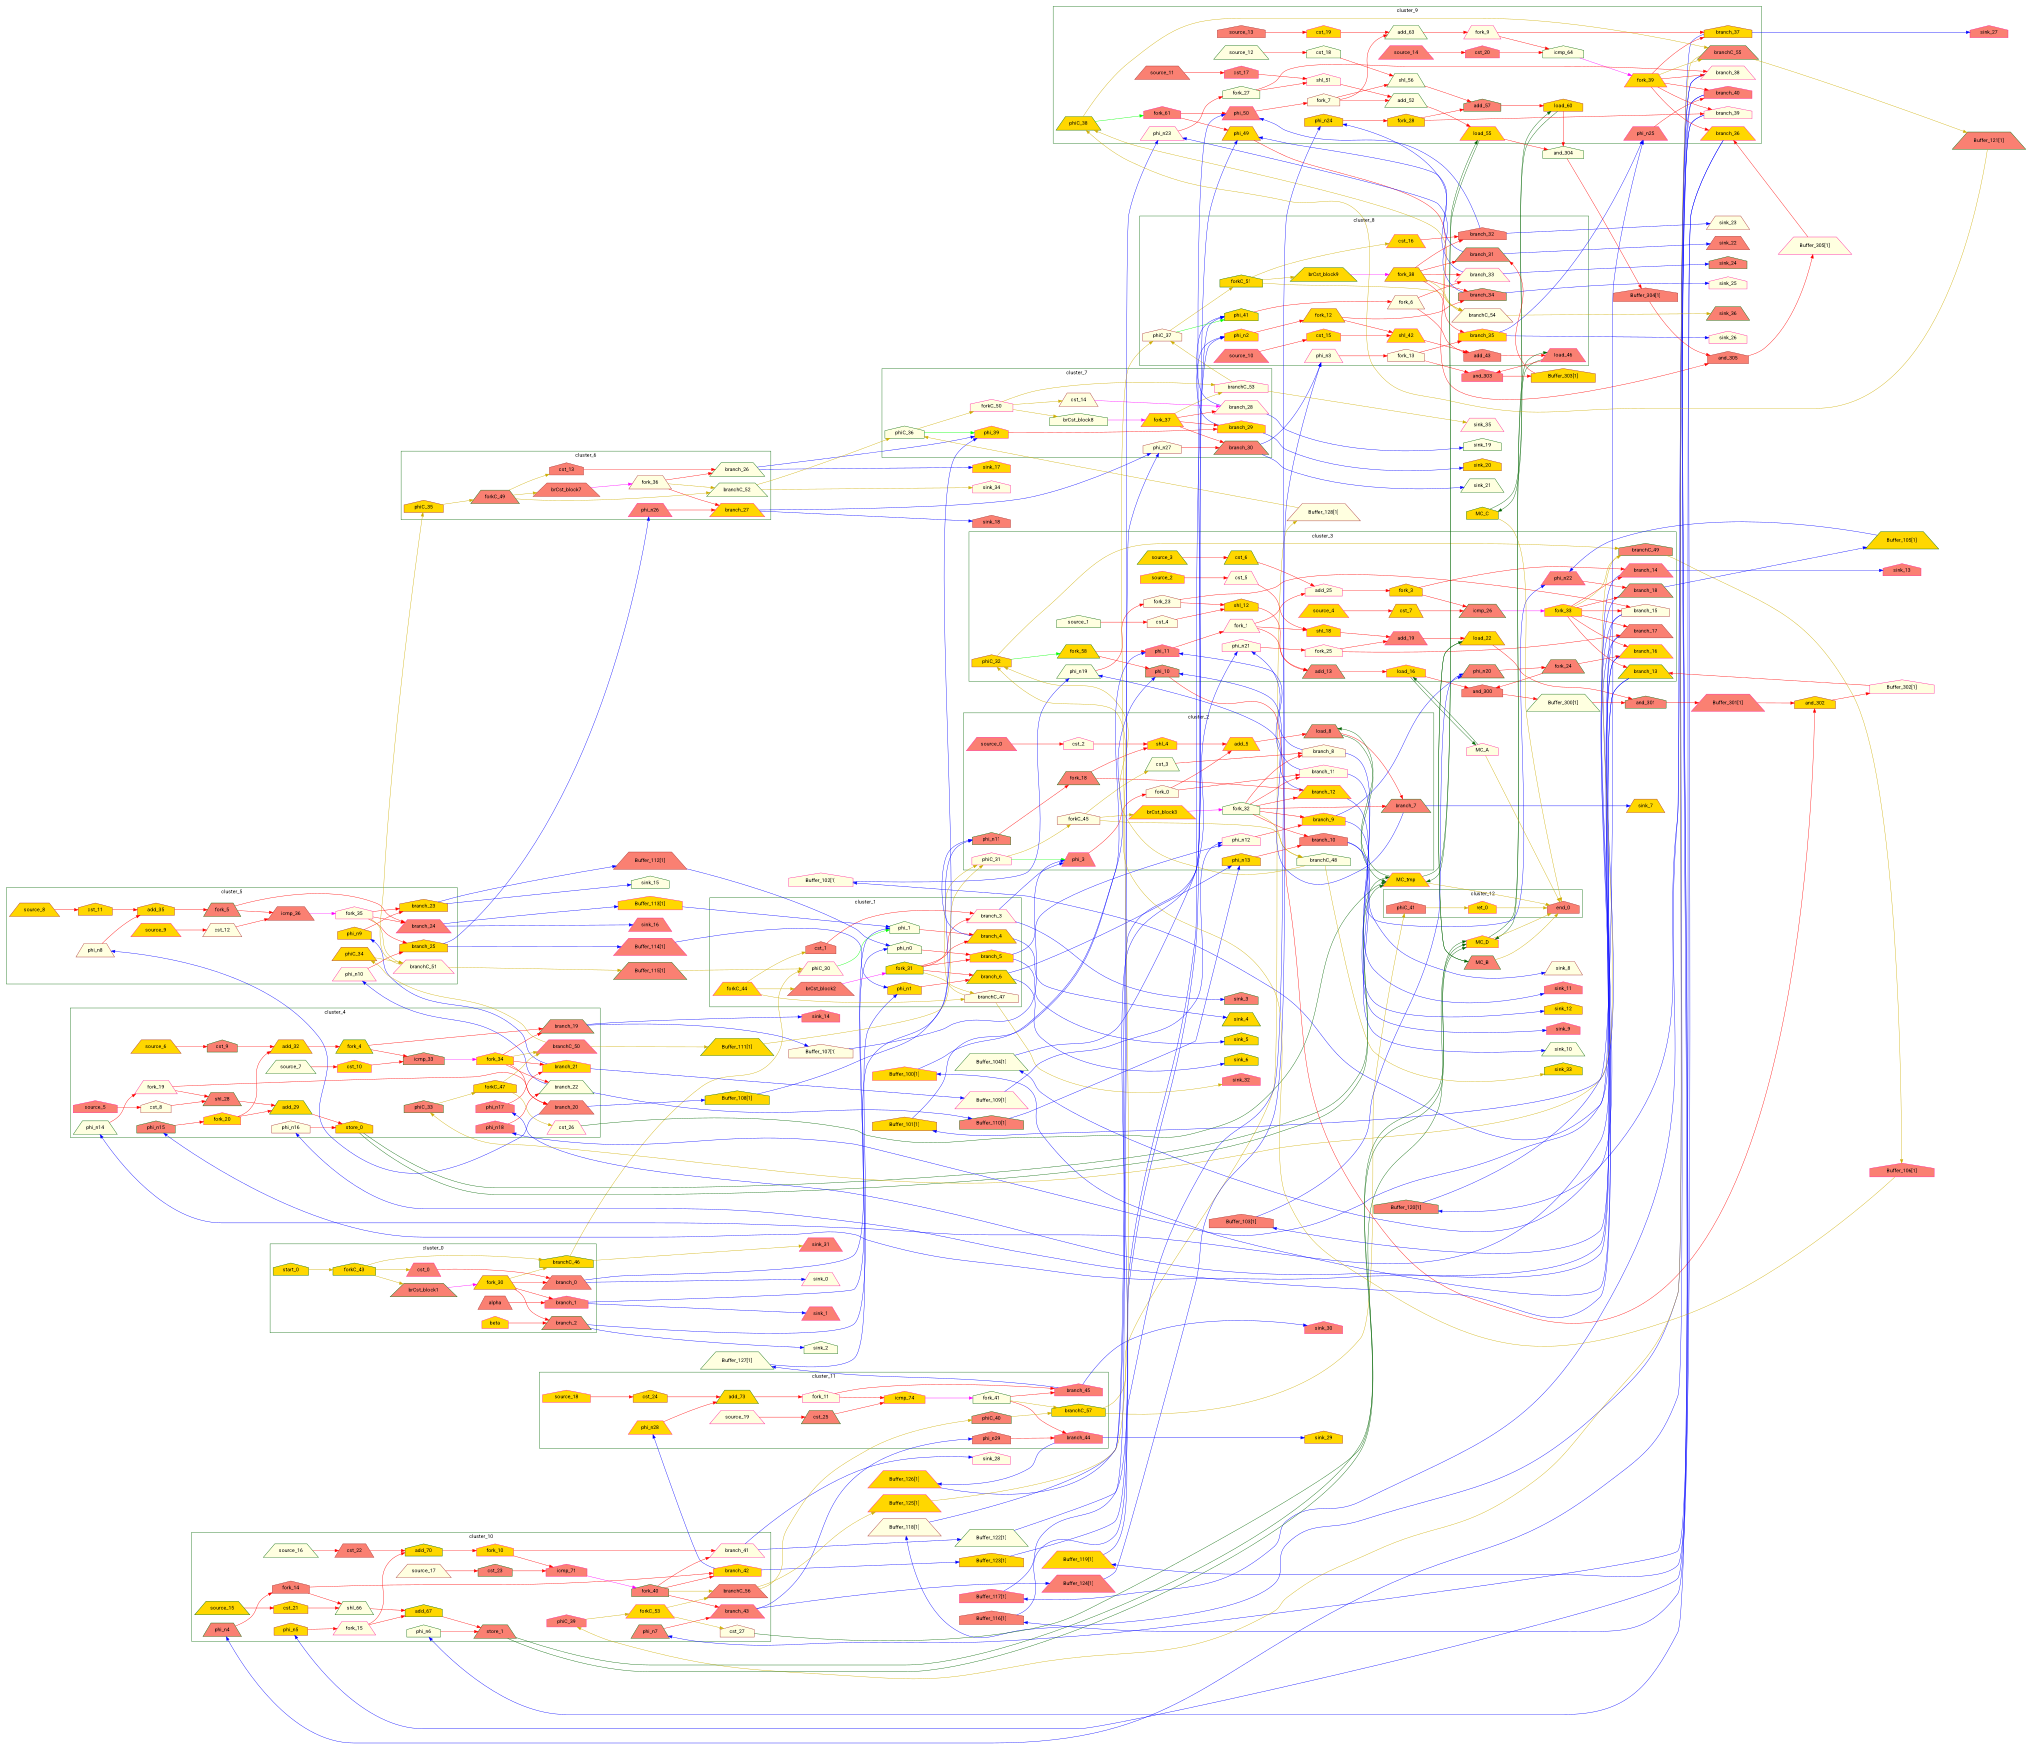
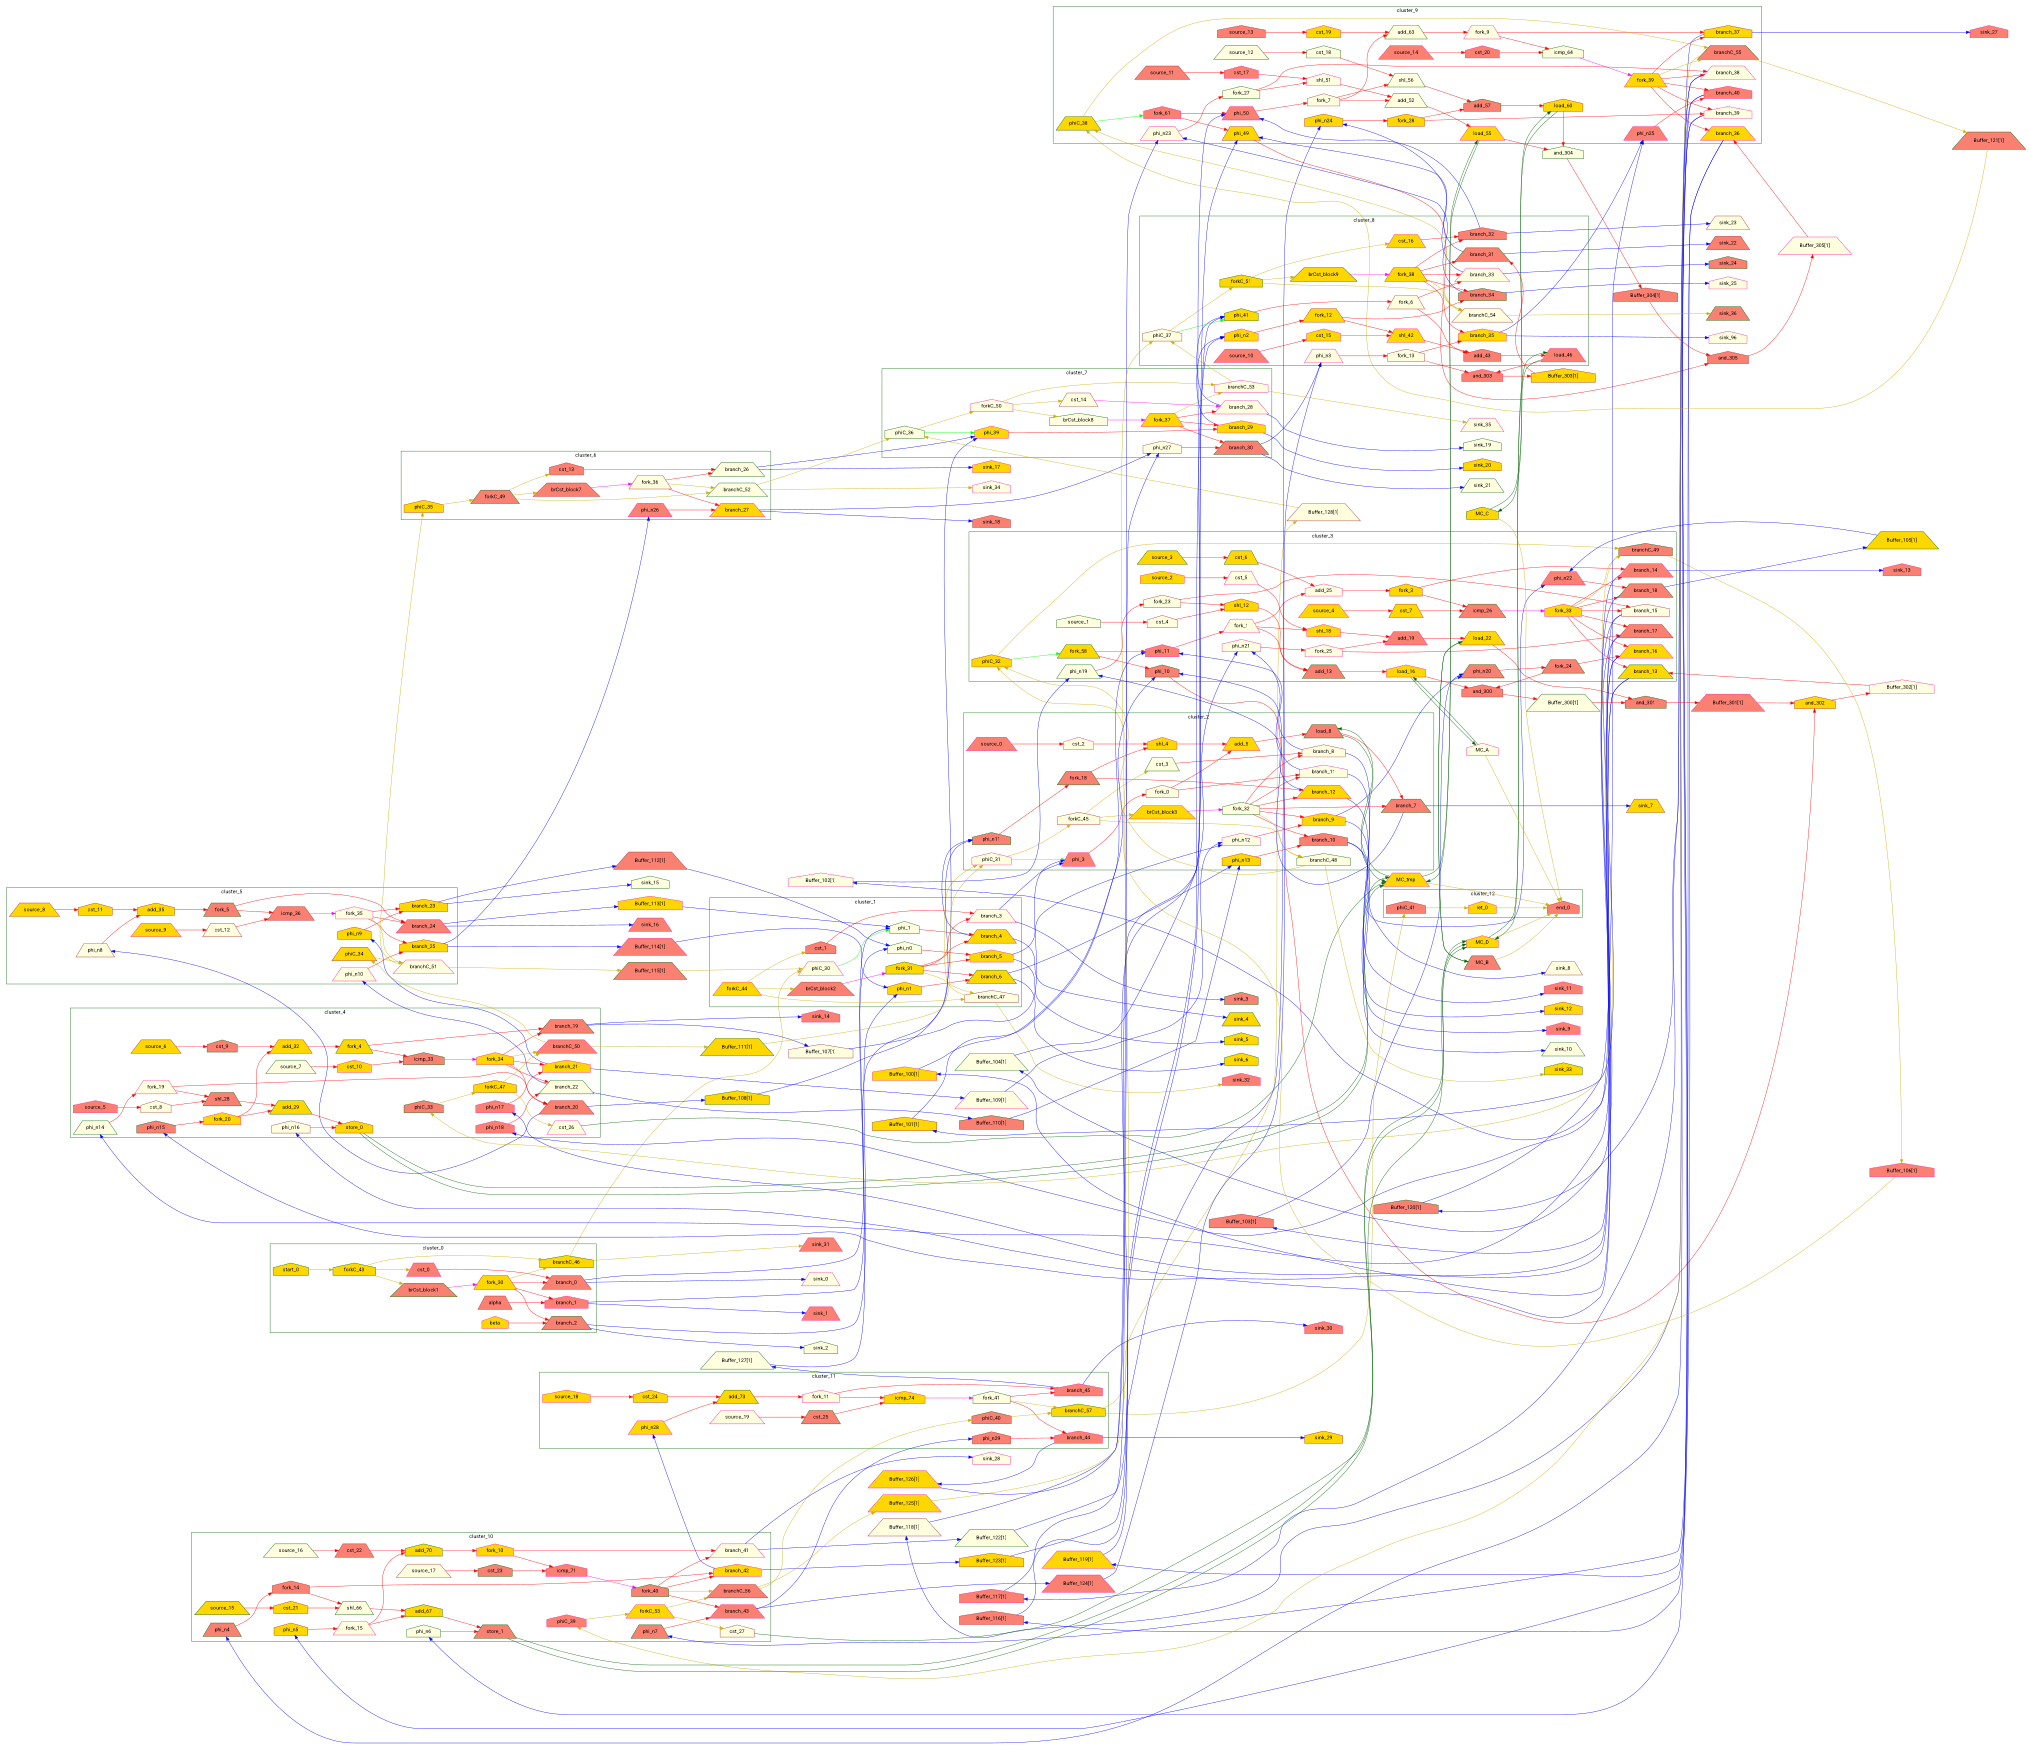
(1728, 338) -> (1728, 338)
